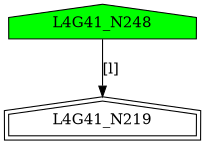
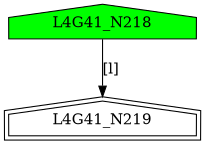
(103, 23) -> (103, 23)
